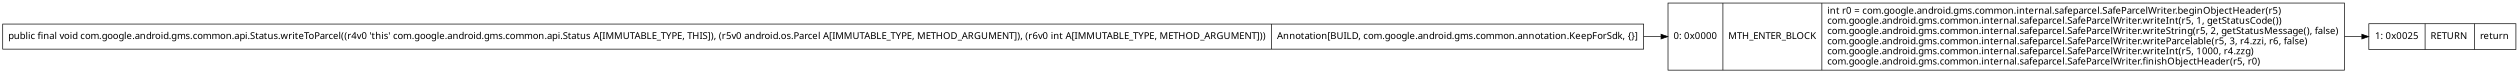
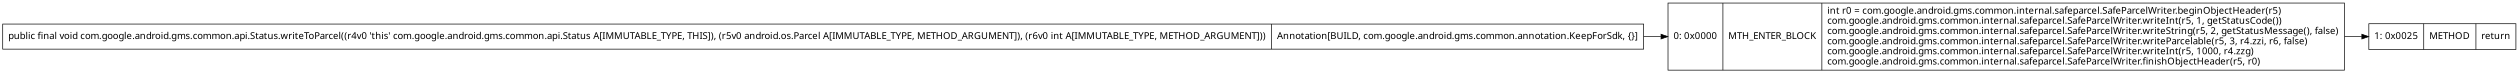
(2449, 36) -> (2450, 36)
